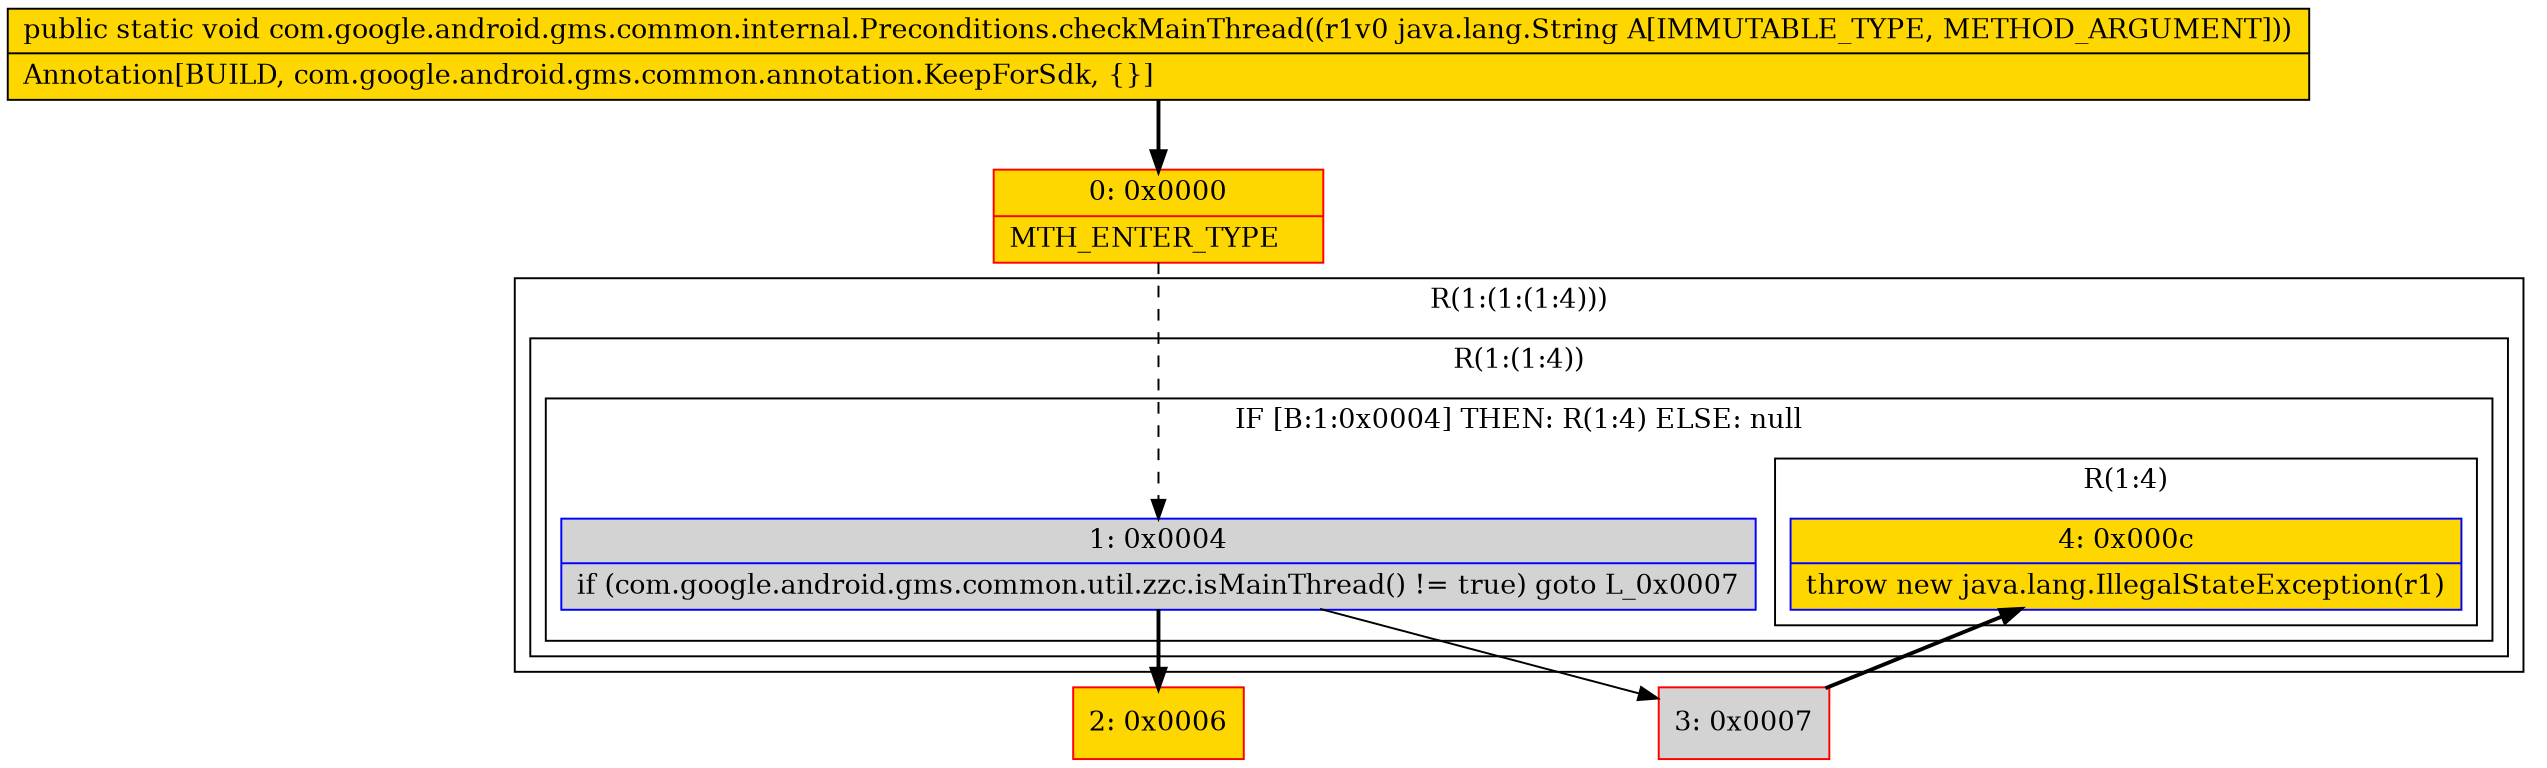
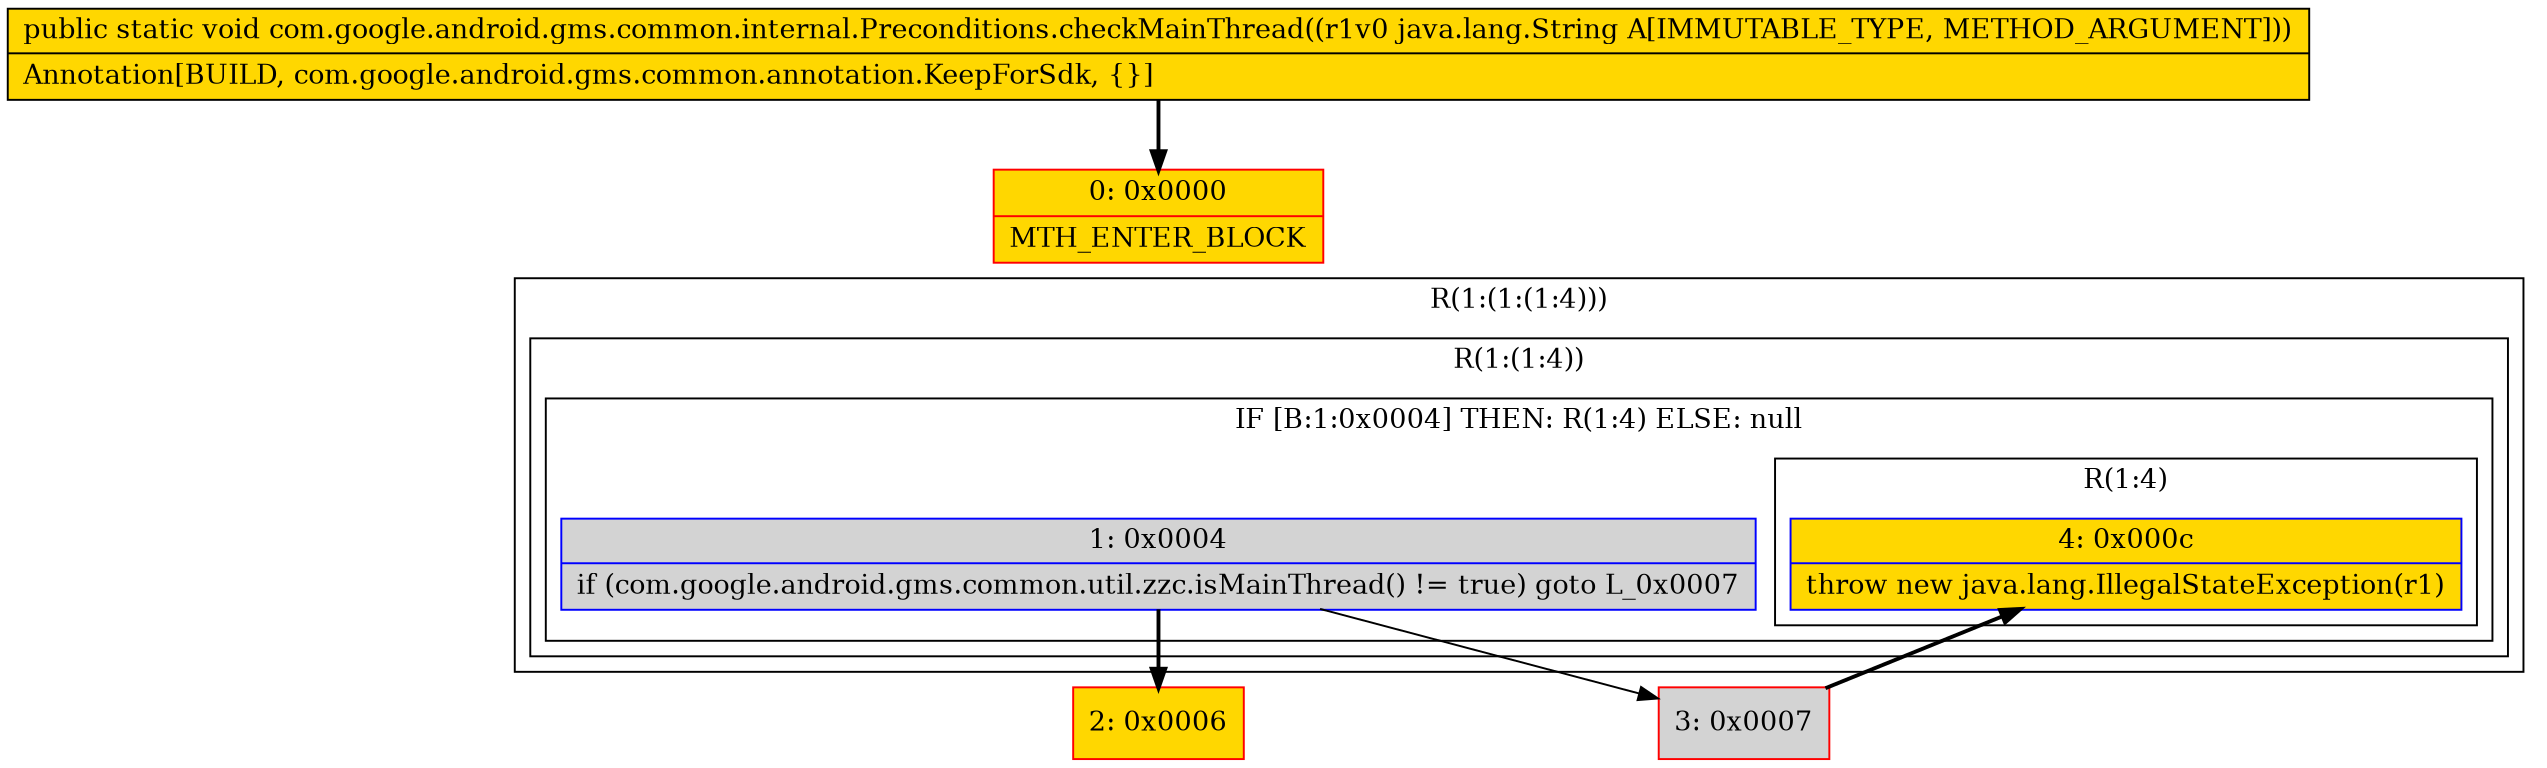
(1145, 238) -> (1158, 238)
(1158, 381) -> none
